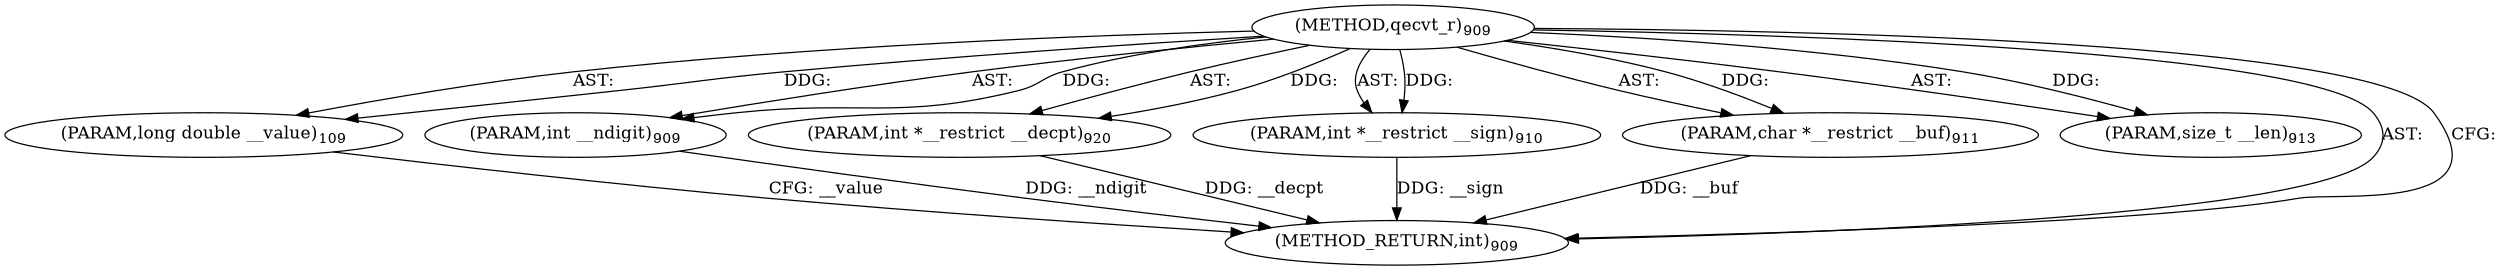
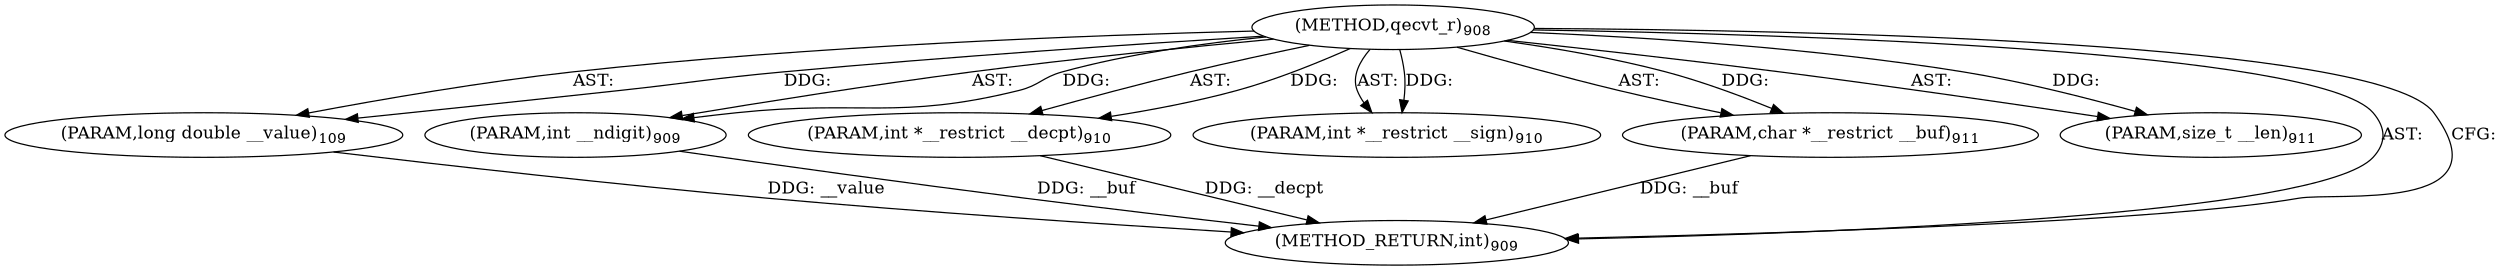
(1477, 25) -> (1477, 25)
(1098, 133) -> (1098, 133)
(2302, 133) -> (2302, 133)
(1397, 183) -> none
(826, 189) -> (826, 189)
(1087, 189) -> (1087, 189)
